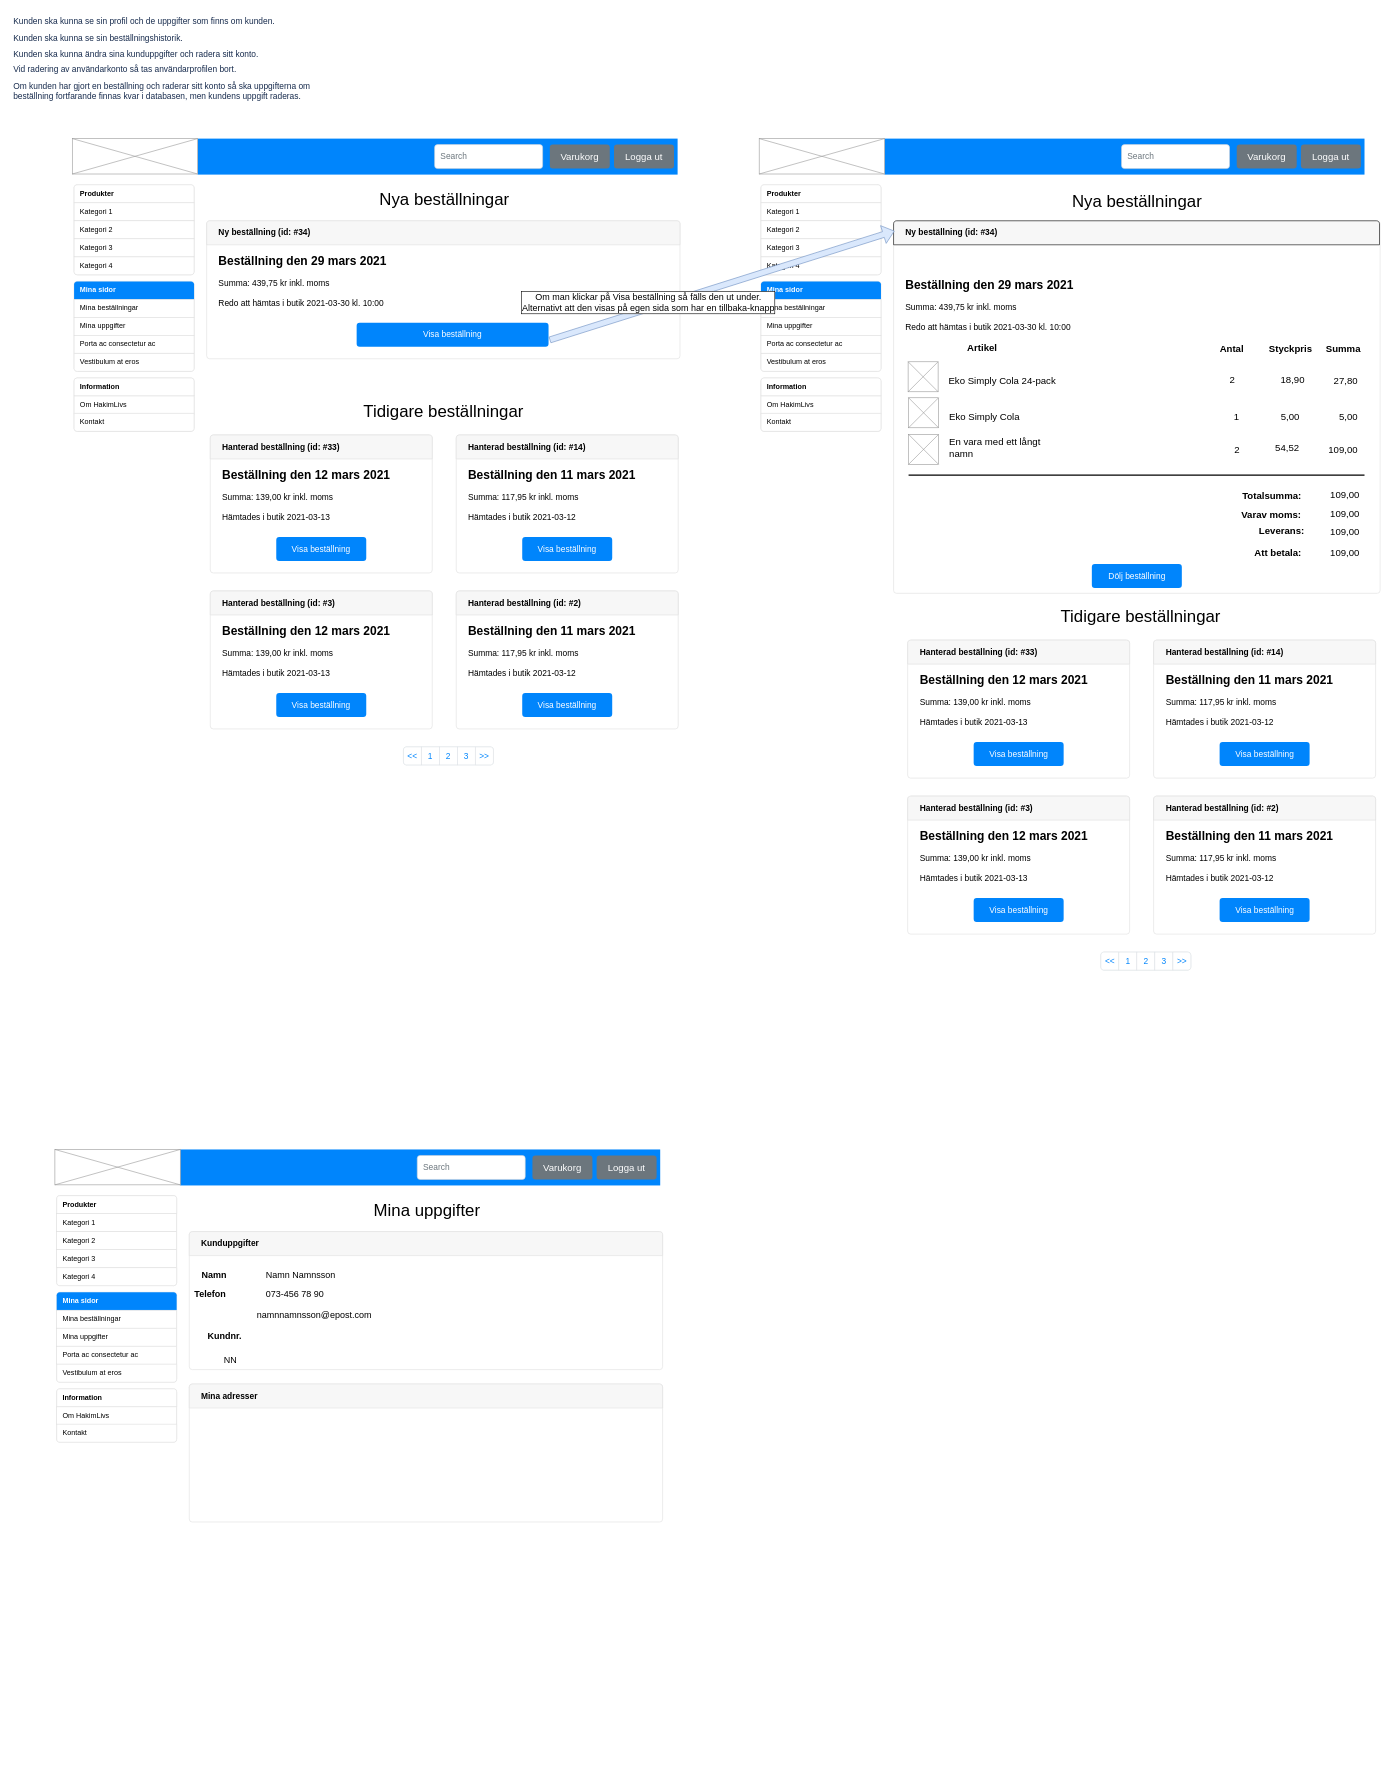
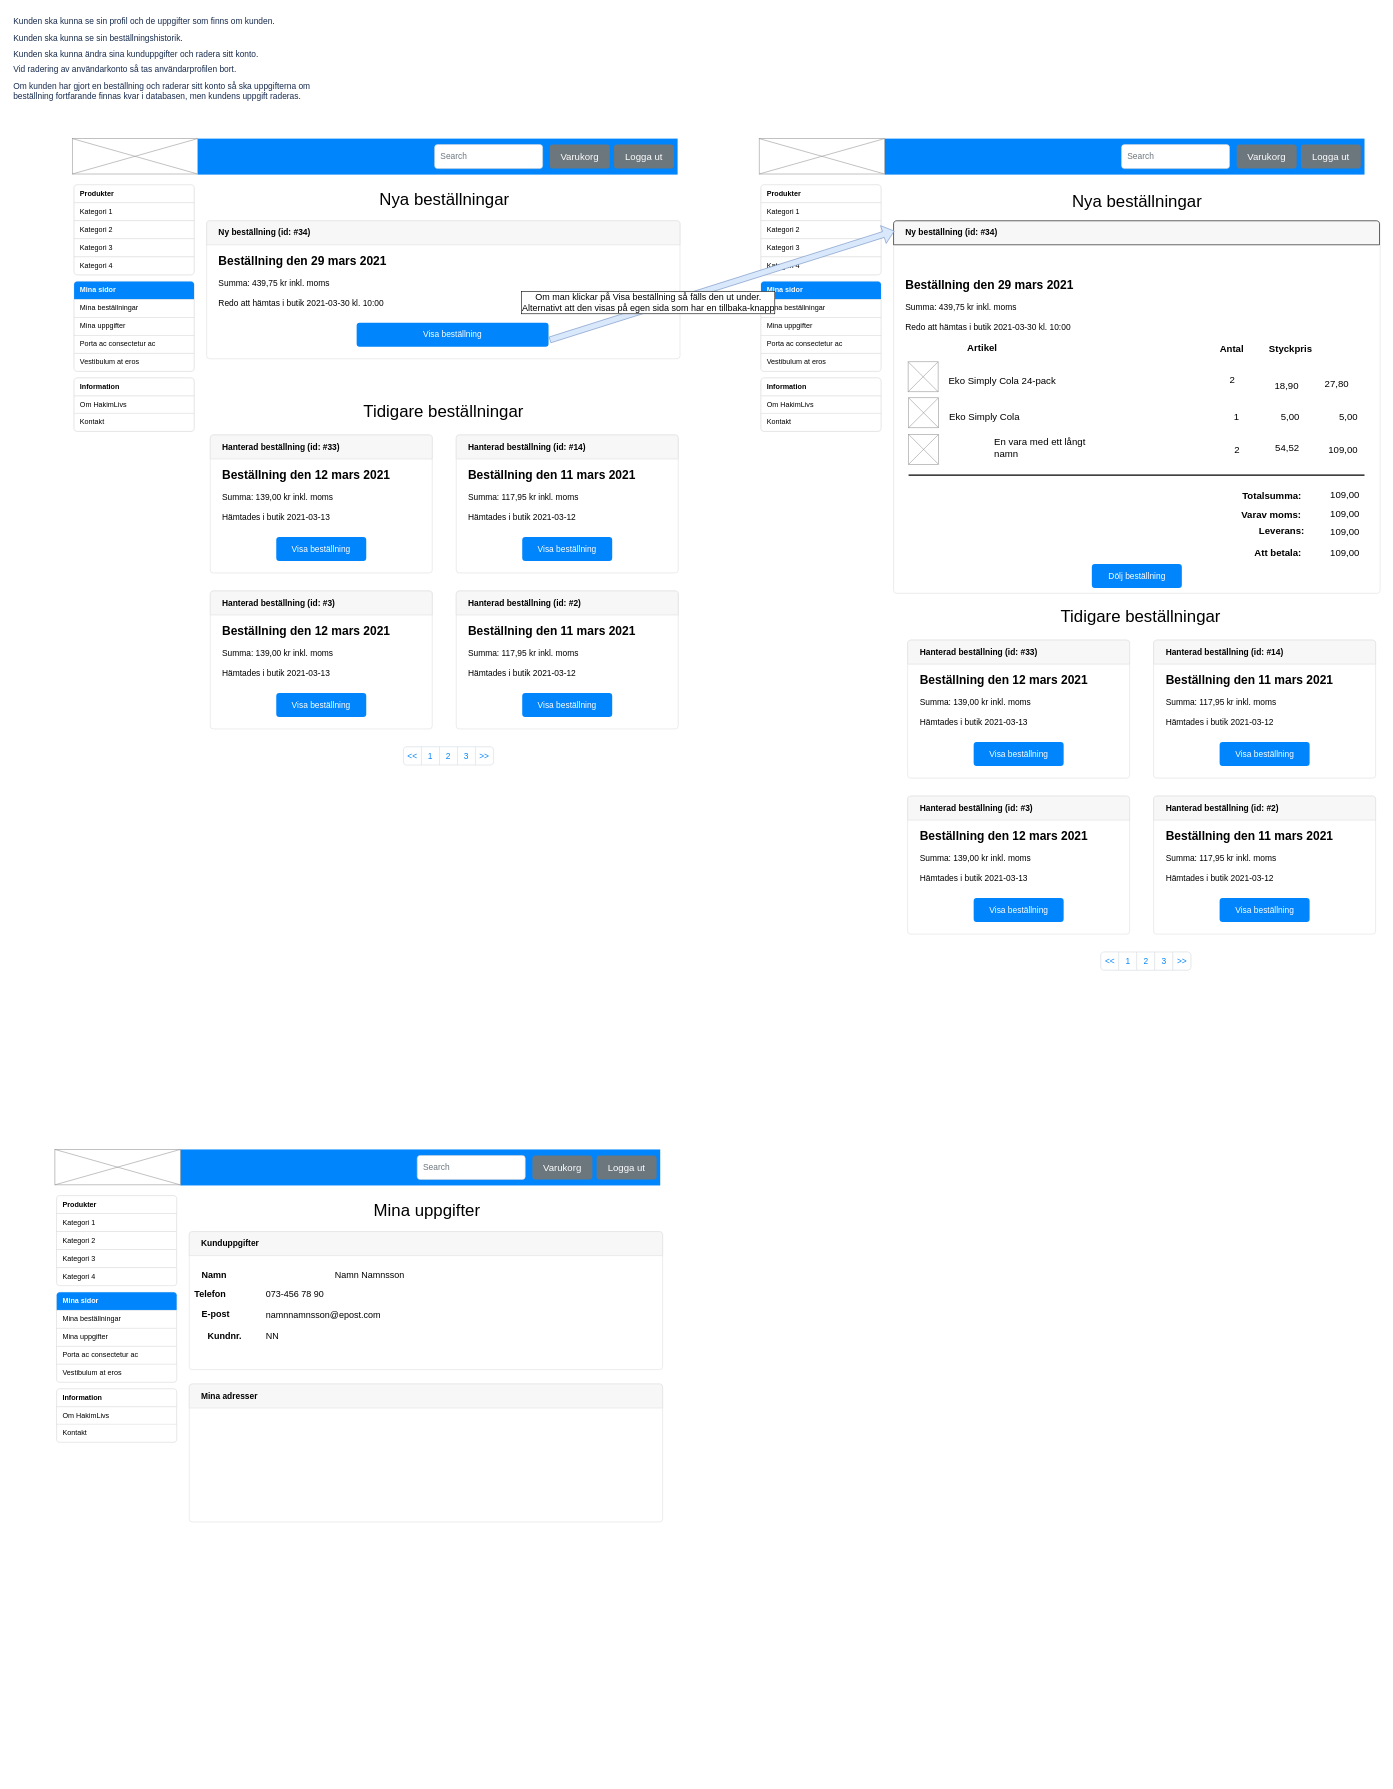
(1342, 349) -> none
(1293, 377) -> (1287, 383)
(1345, 377) -> (1336, 380)
(1003, 450) -> (1048, 450)
(320, 1275) -> (389, 1275)
none -> (221, 1313)
(312, 1314) -> (321, 1314)
(279, 1360) -> (321, 1336)
